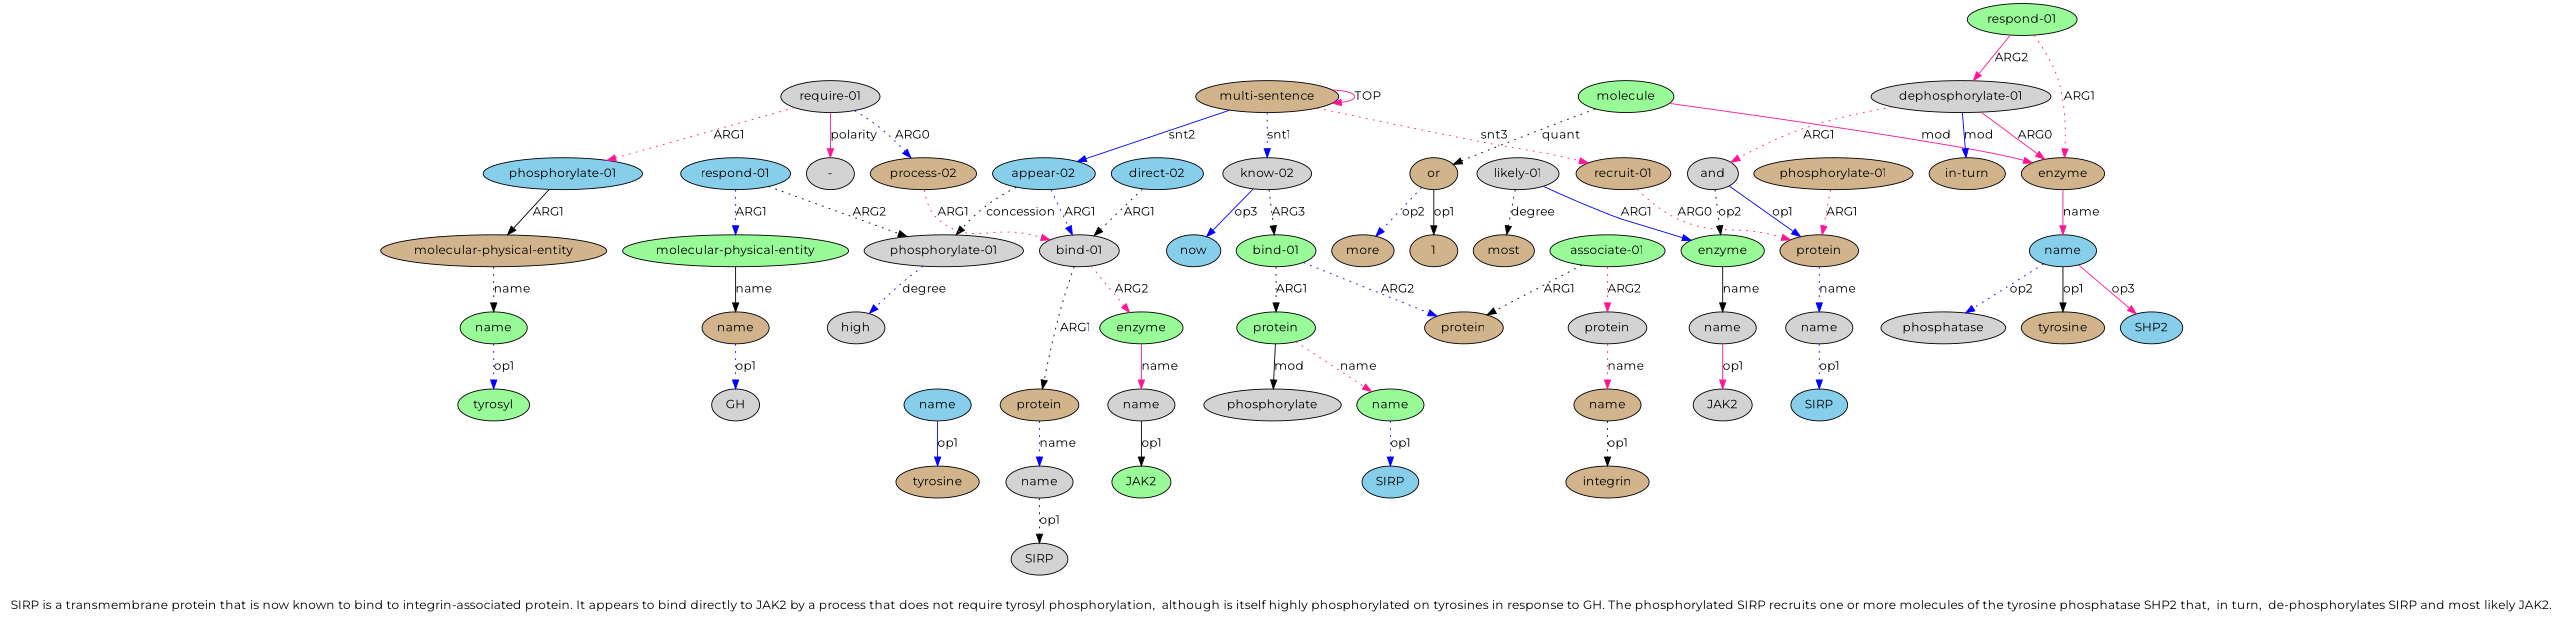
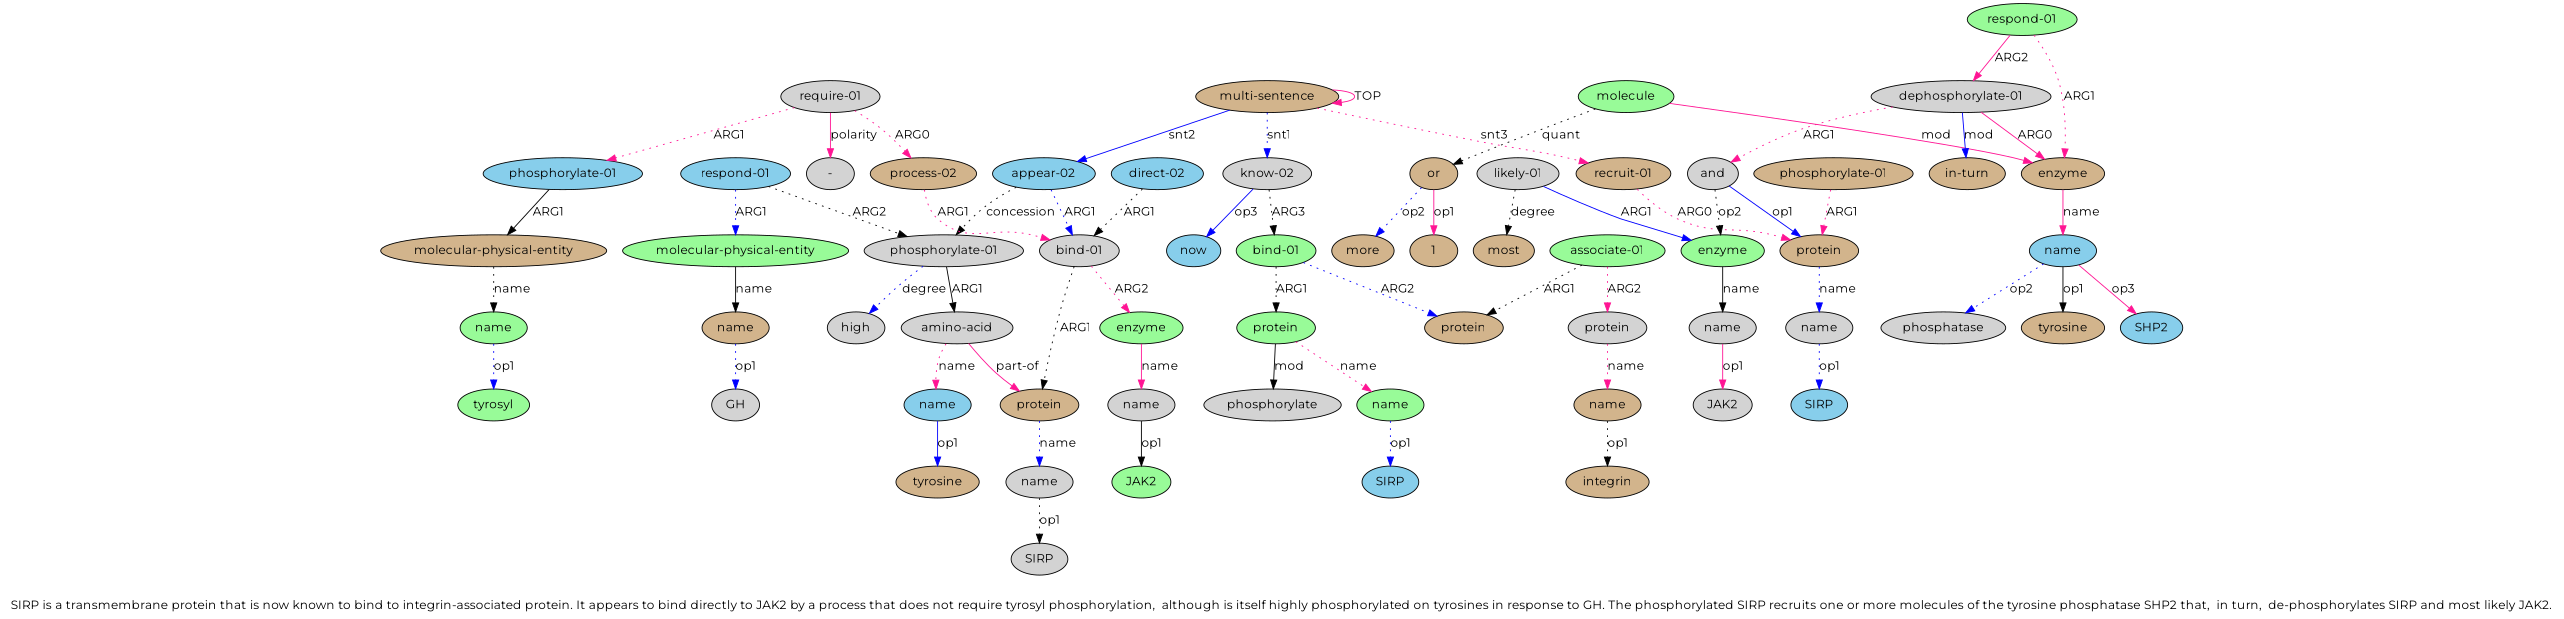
(881, 129) -> (881, 129)
(1434, 208) -> (1434, 208)
none -> (957, 328)
